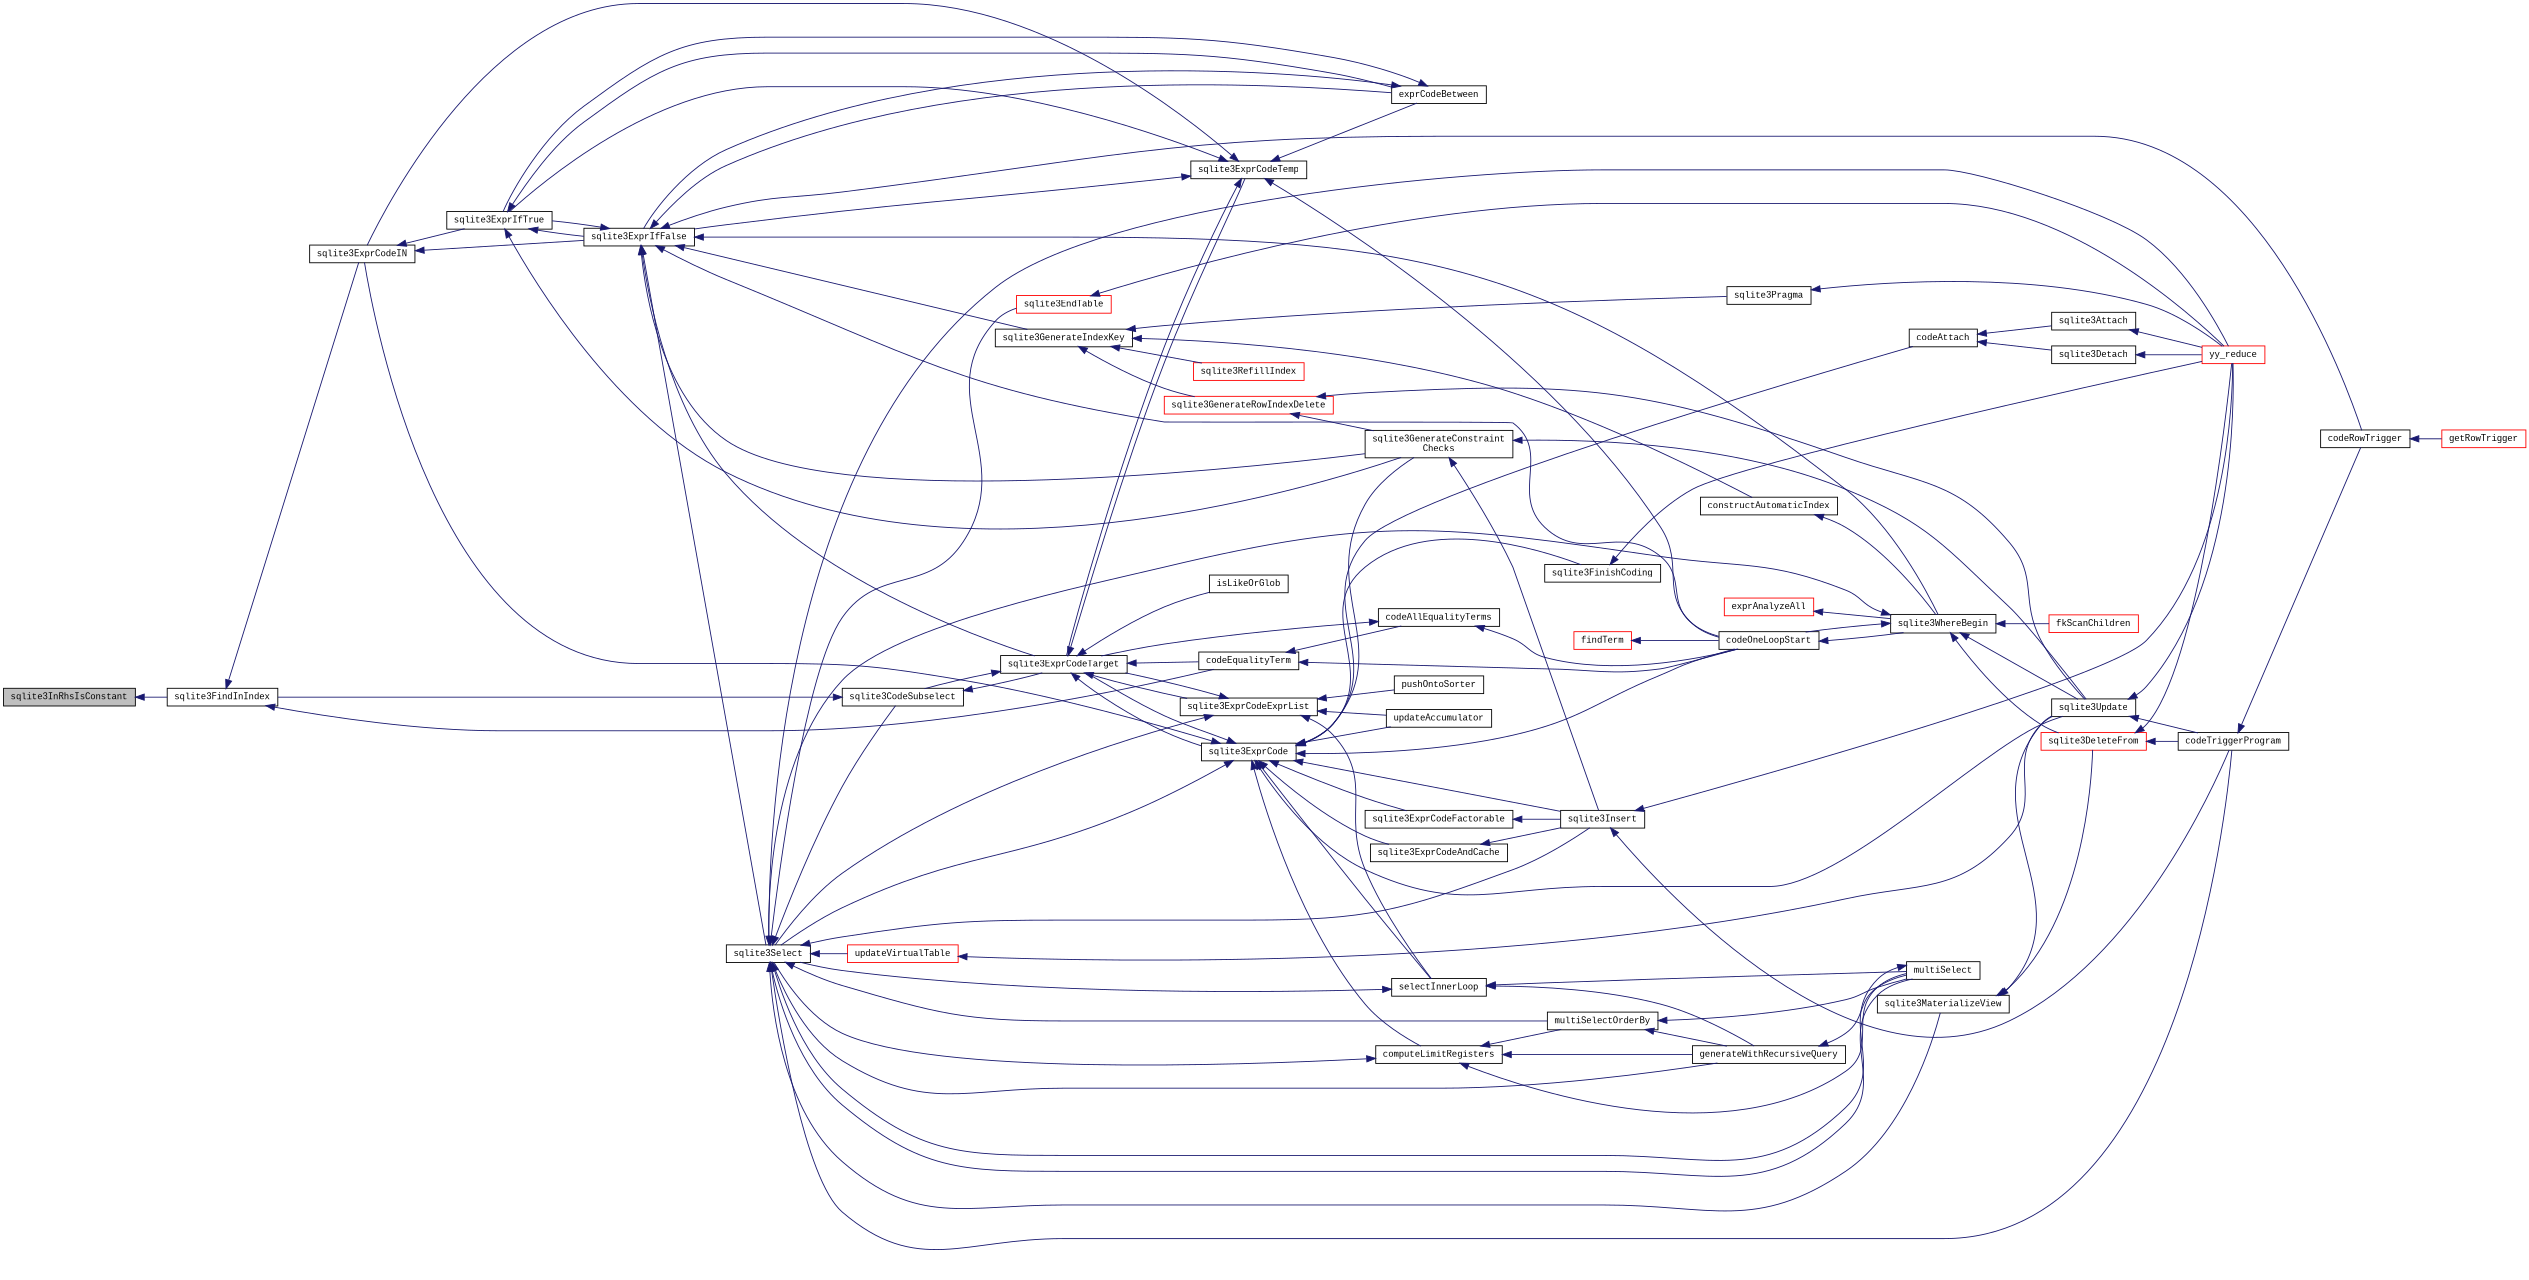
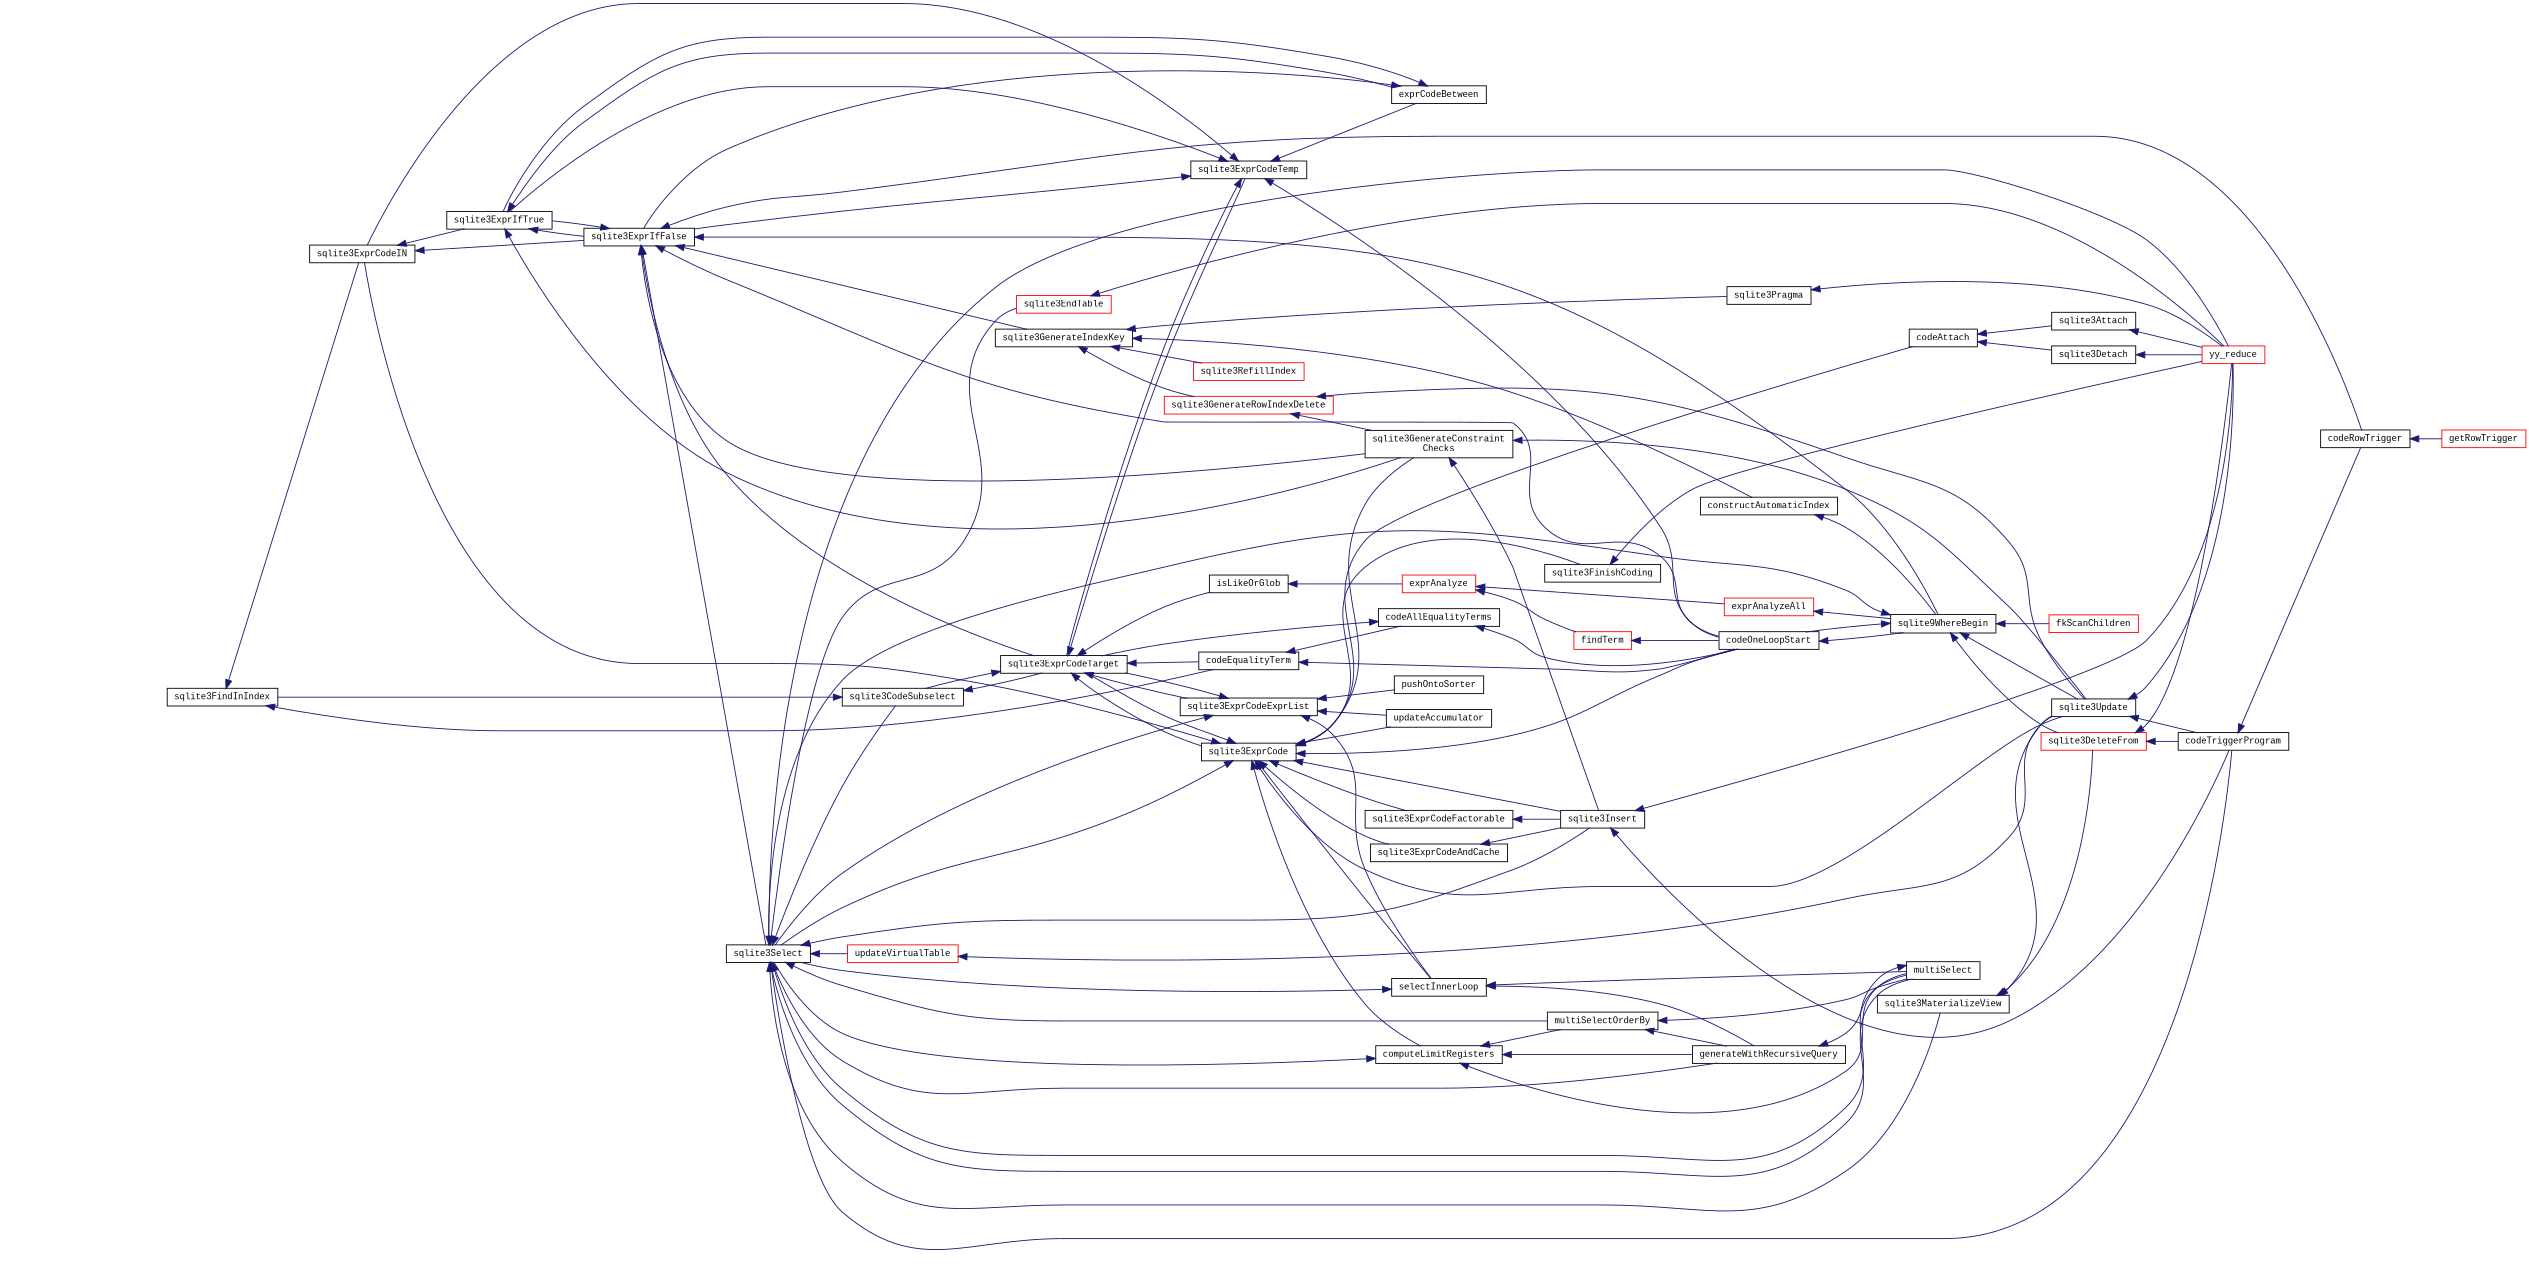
(1028, 93) -> none
none -> (1439, 584)
(1943, 624) -> (1943, 624)
(69, 697) -> none
